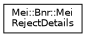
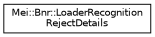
(43, 19) -> (77, 19)
